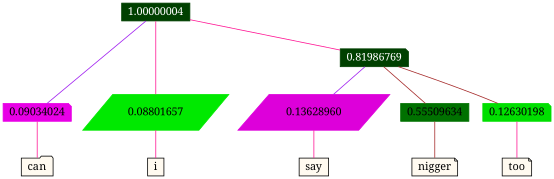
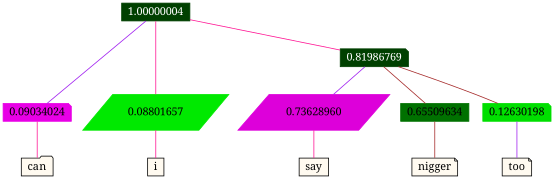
(314, 112) -> (314, 112)
(435, 112) -> (435, 112)
(517, 140) -> (517, 140)
